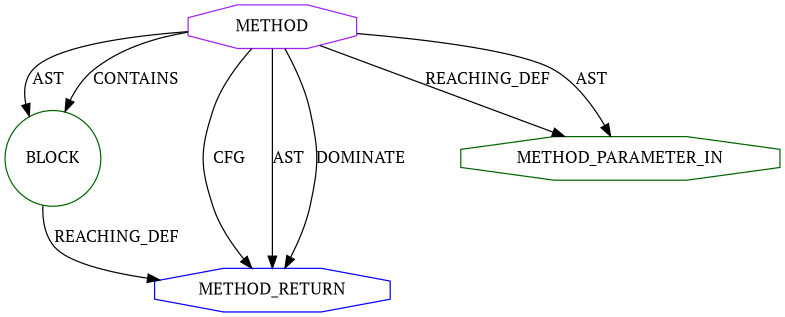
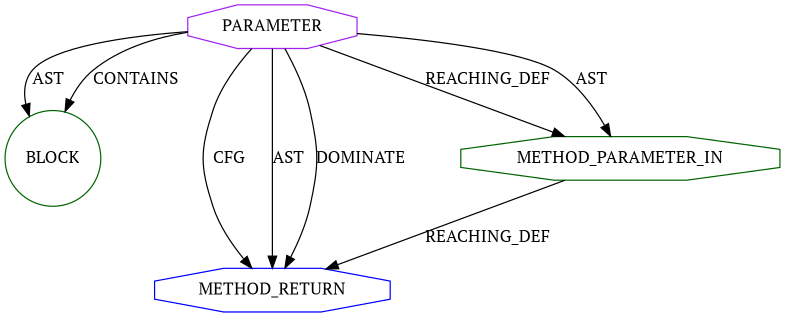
(272, 27) -> (272, 27)
(78, 261) -> (451, 223)
